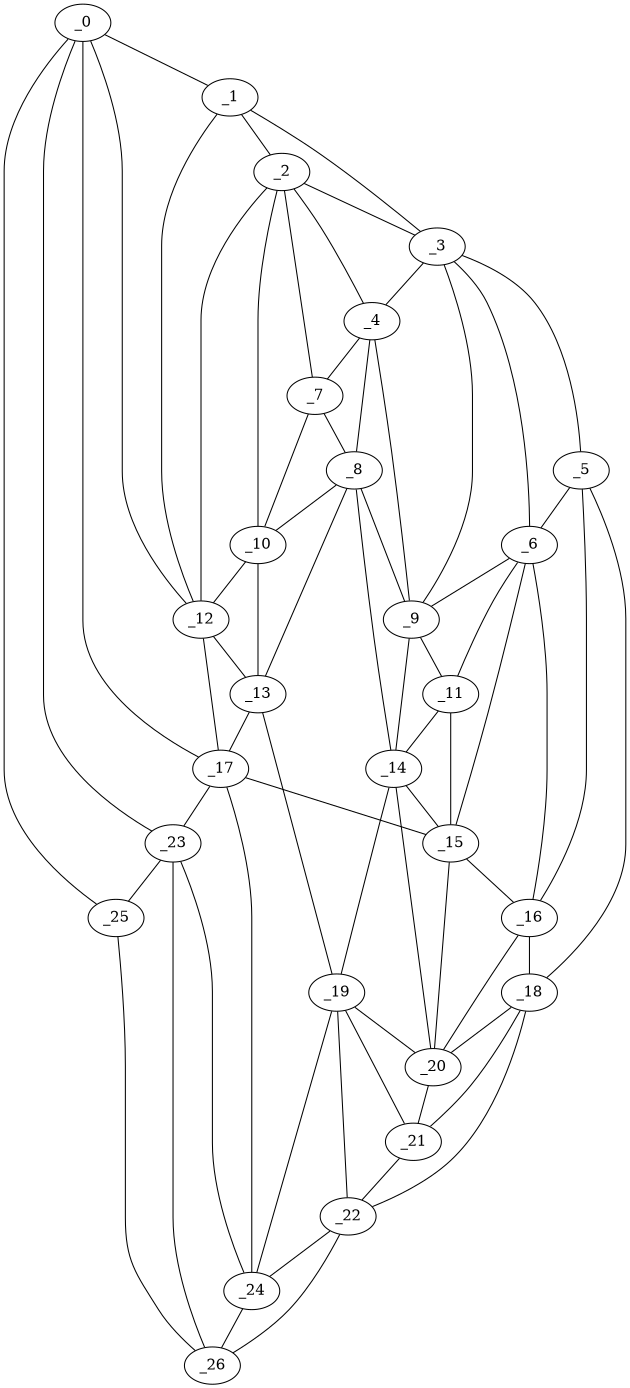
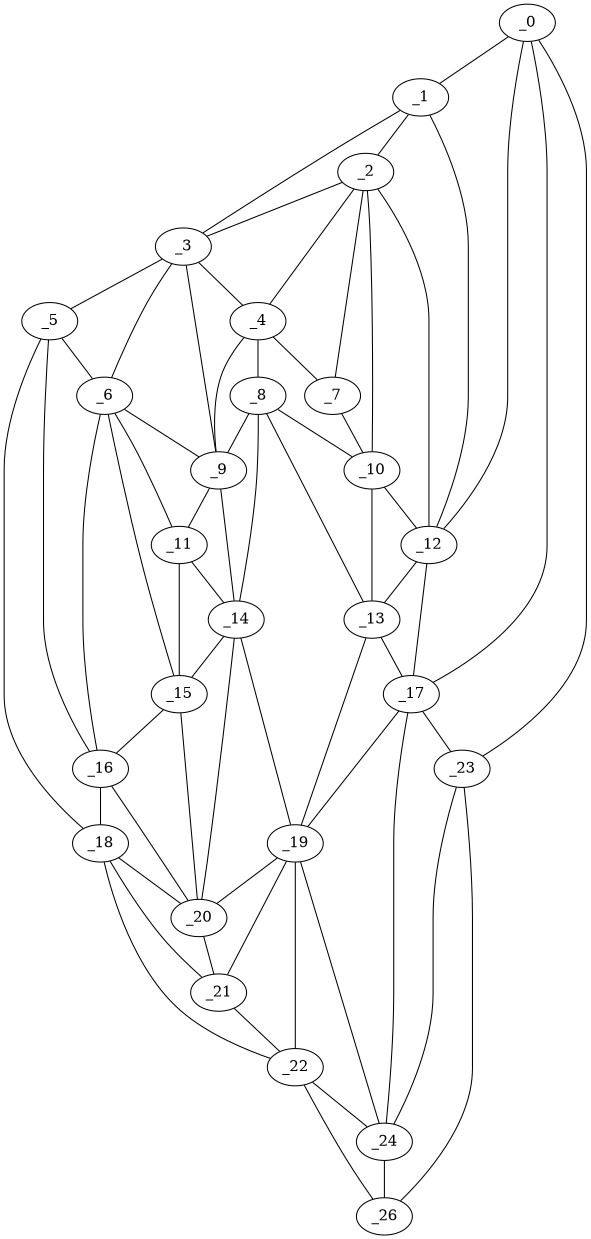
(335, 433) -> none
(336, 806) -> (353, 769)
(116, 918) -> none
